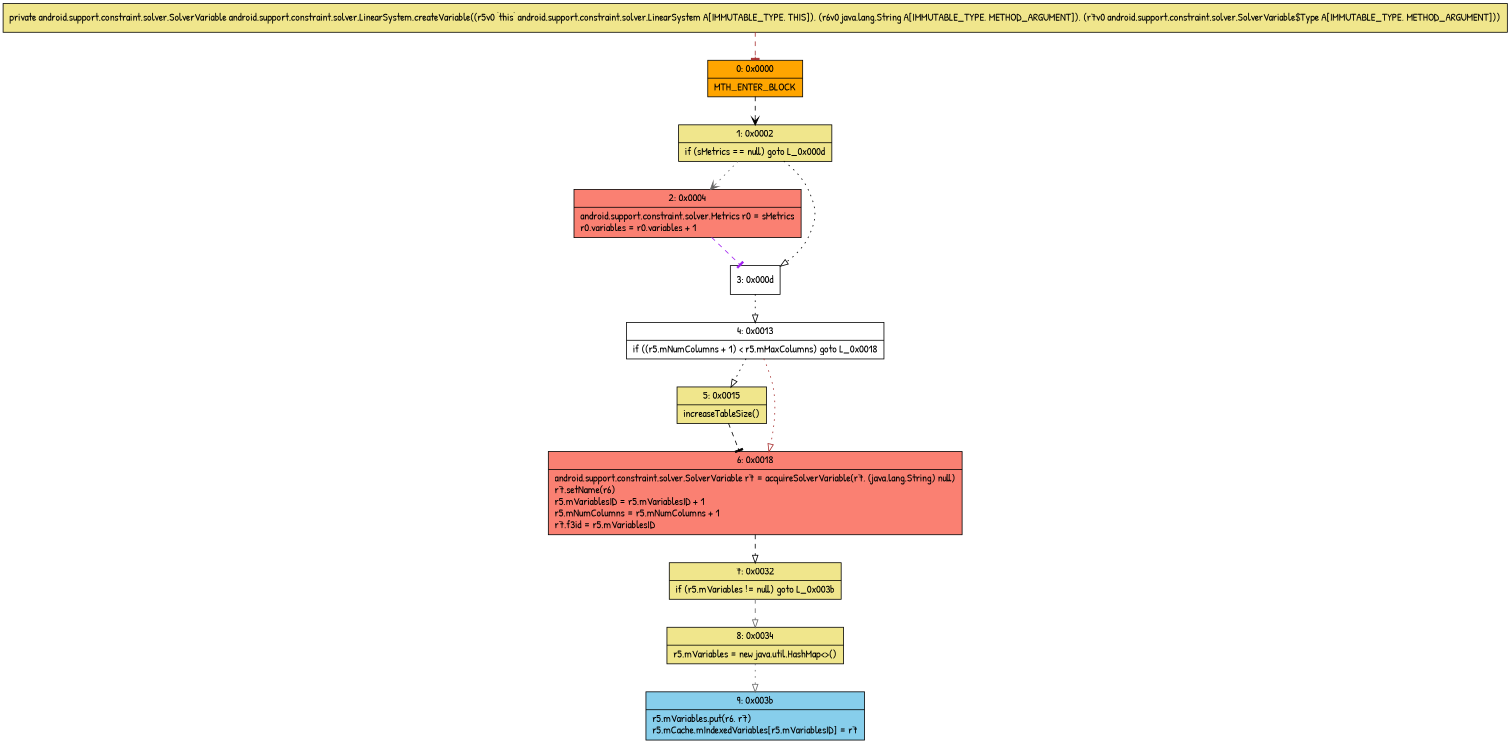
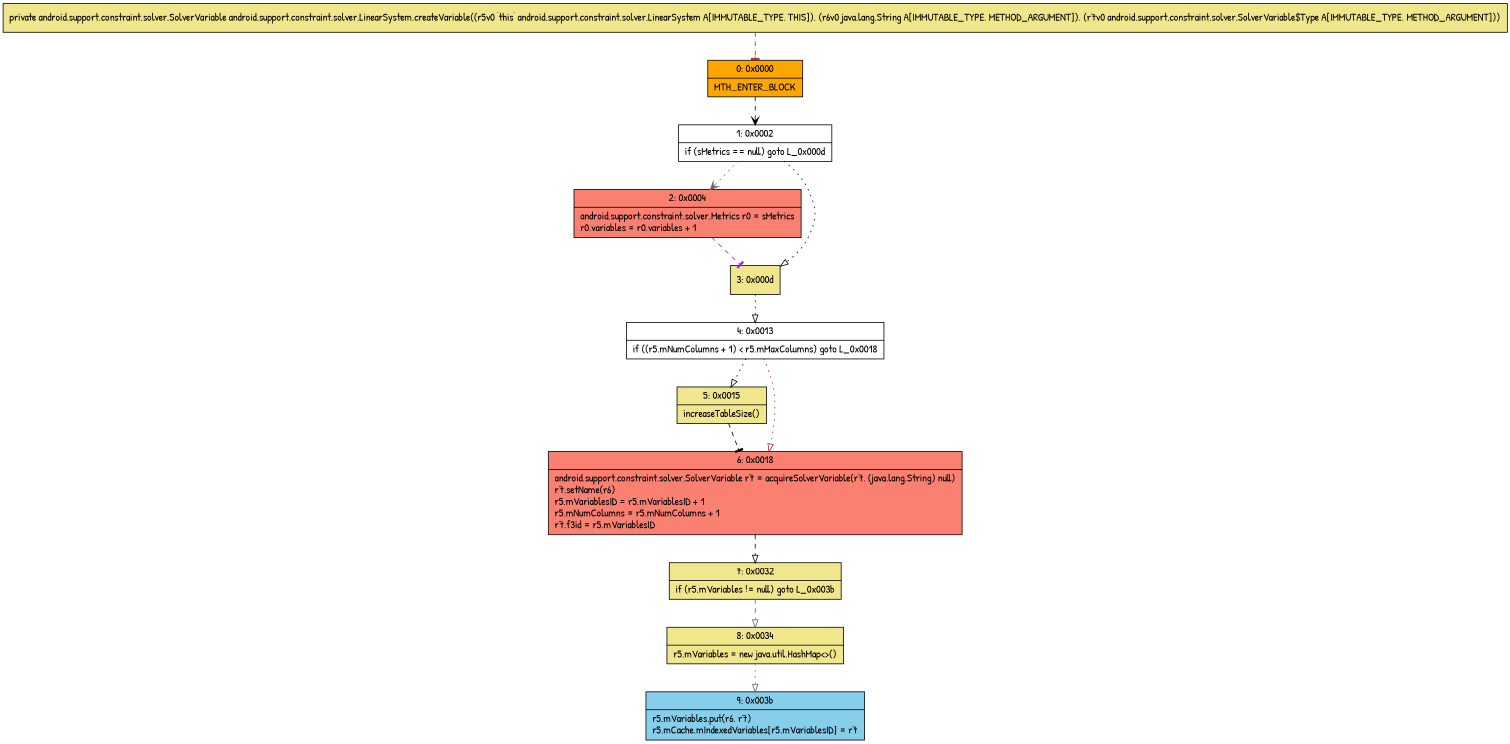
(755, 143) -> (755, 143)
(755, 280) -> (755, 280)
